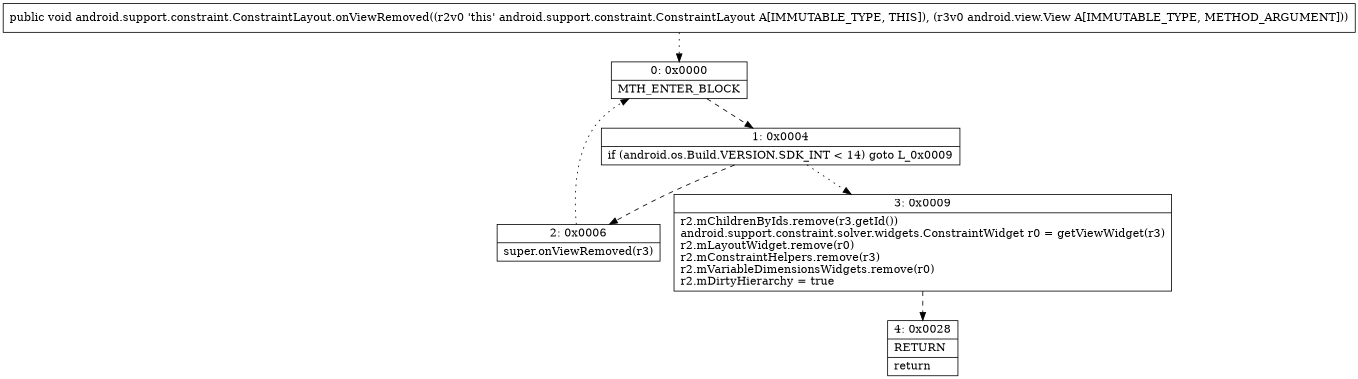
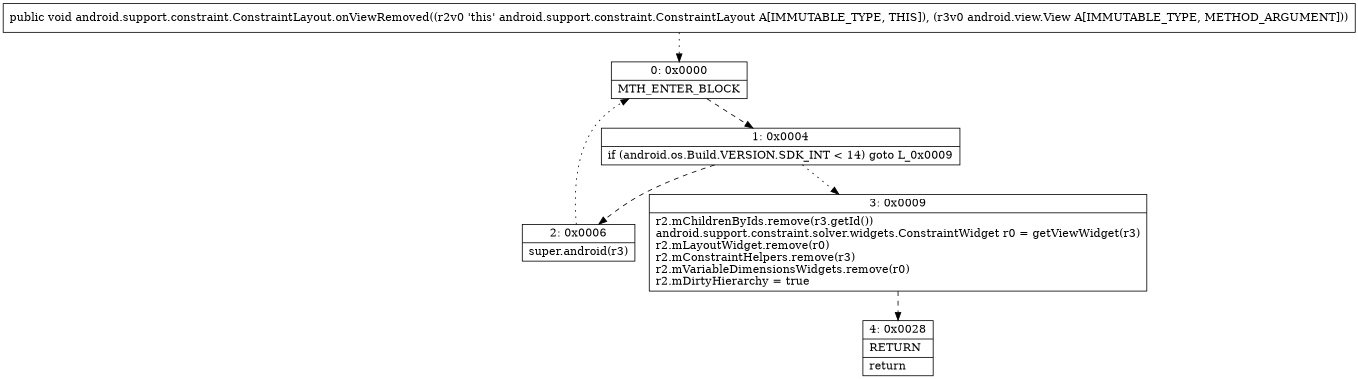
(579, 252) -> (579, 252)
